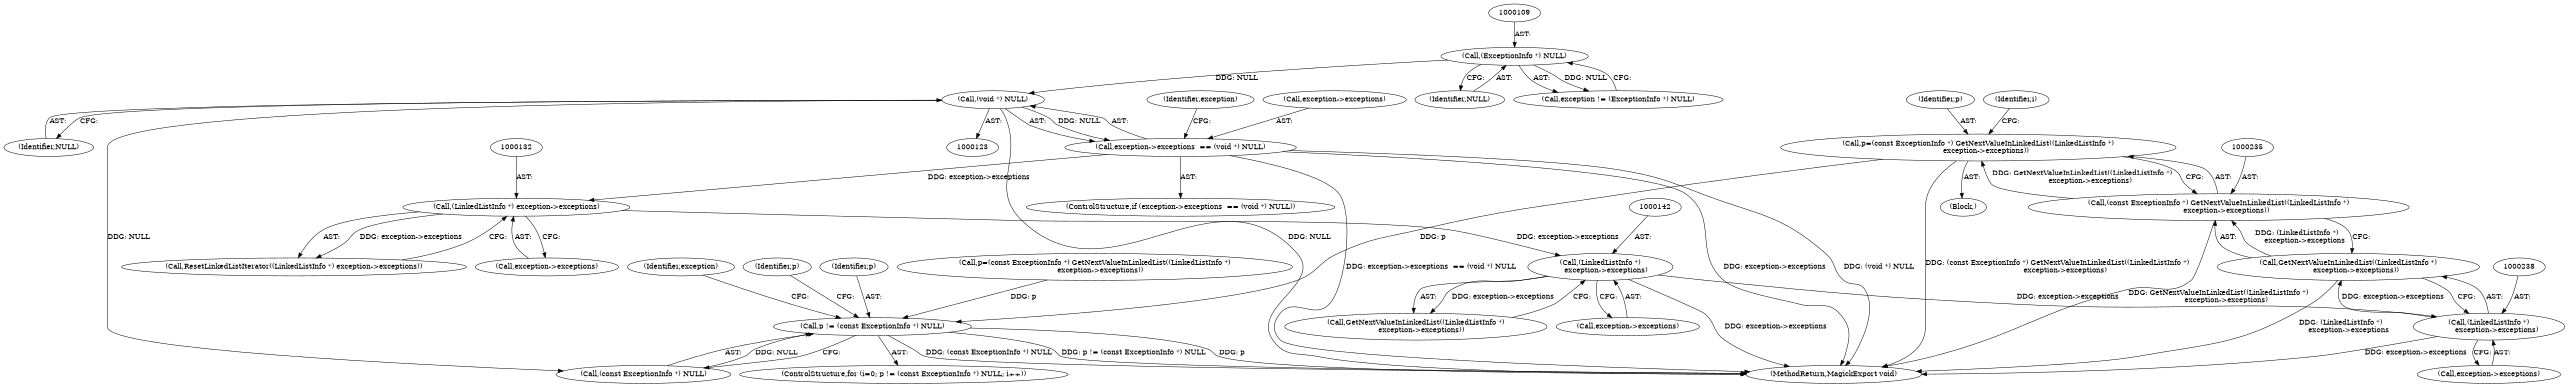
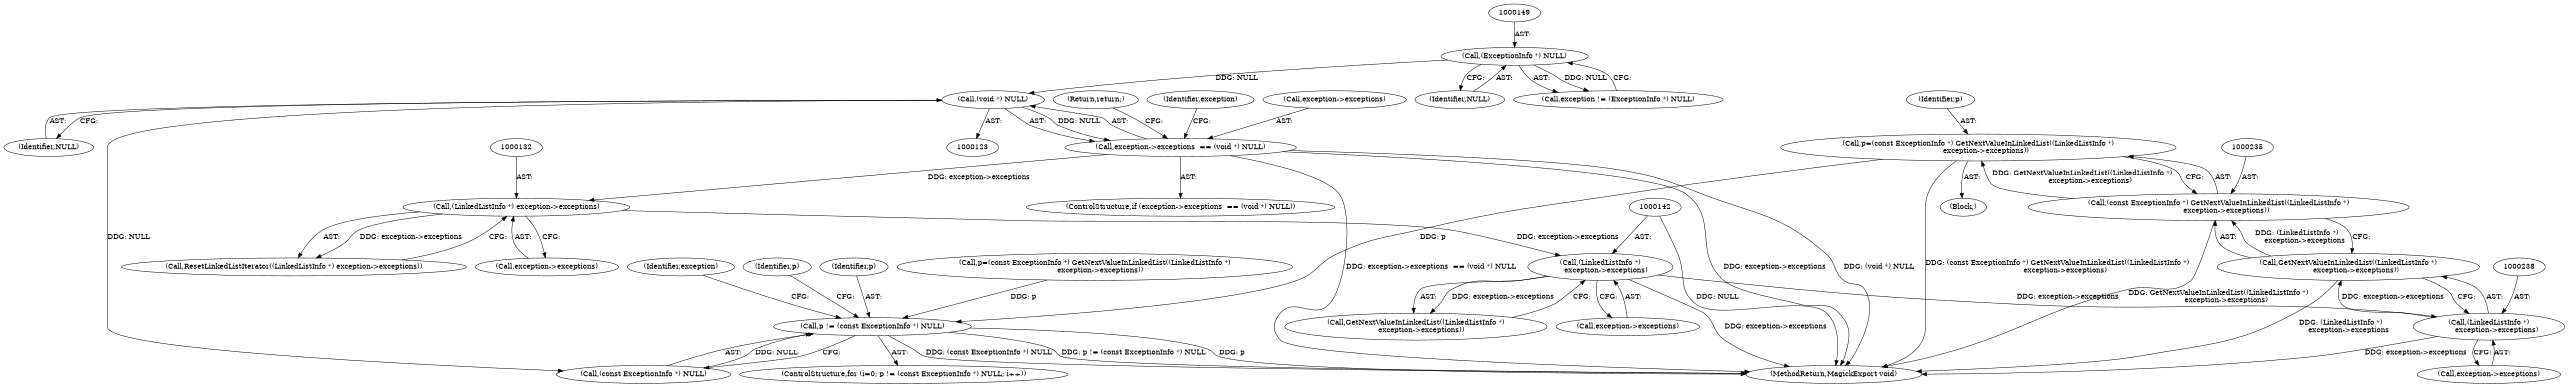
(1515, 13) -> (1515, 13)
none -> (1096, 100)
(2016, 100) -> none
(1270, 322) -> (1738, 310)
